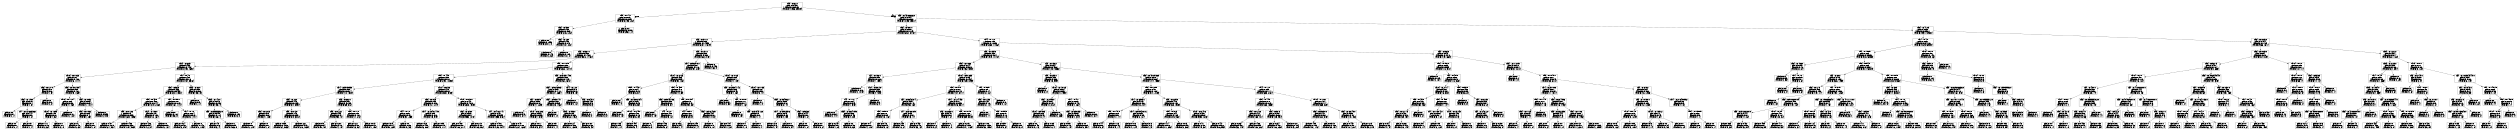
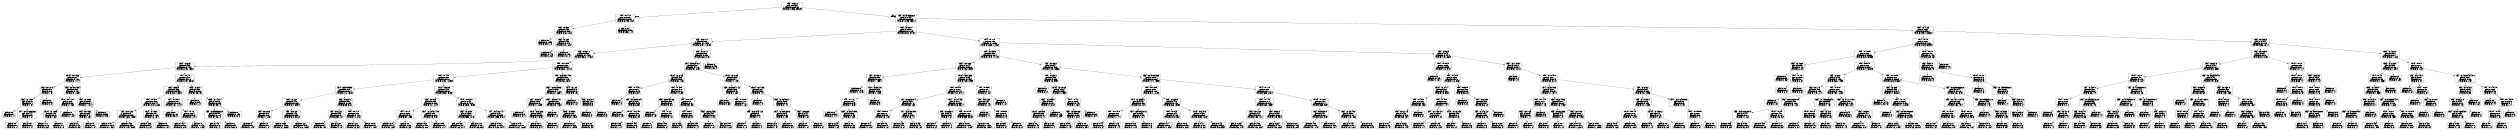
(1057, 102) -> (1066, 96)
(737, 114) -> none
(1966, 125) -> (1966, 125)
